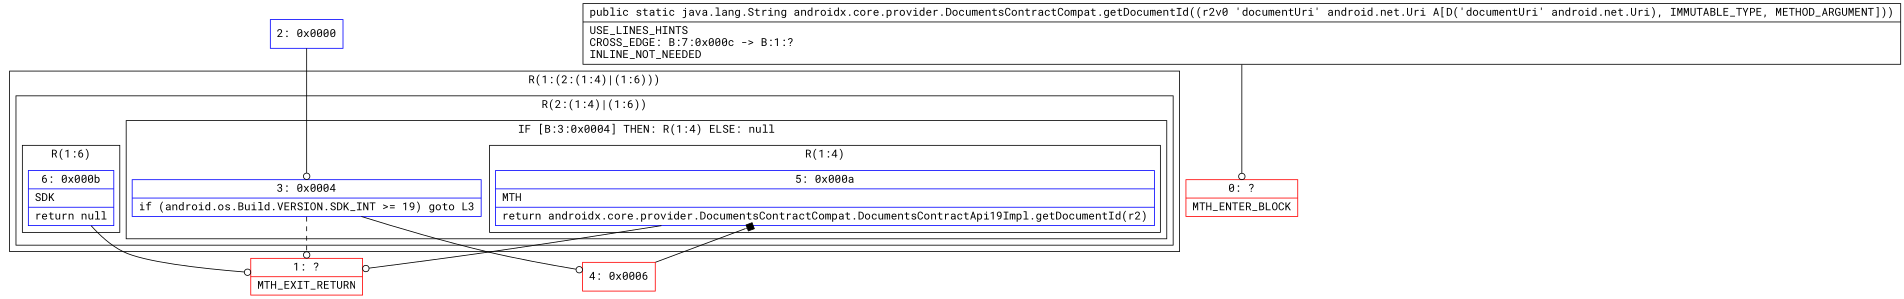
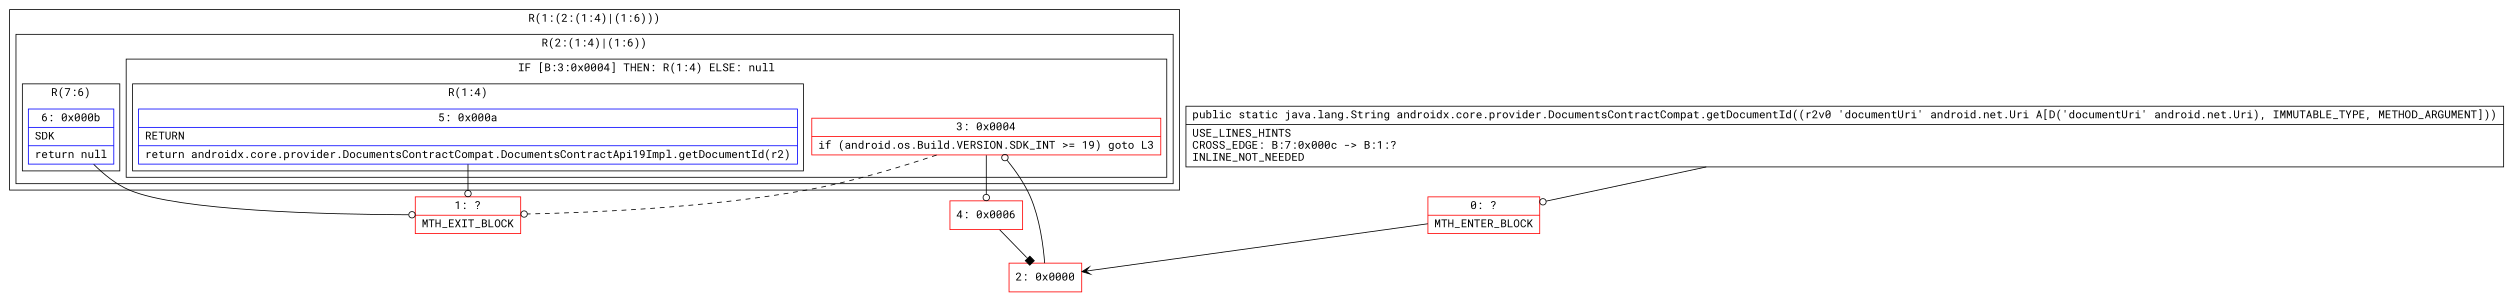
(307, 34) -> (1045, 278)
(71, 155) -> (71, 93)
(307, 198) -> (986, 137)
(512, 198) -> (165, 136)
(700, 245) -> (1013, 243)
none -> (1259, 247)
(307, 286) -> (468, 224)
